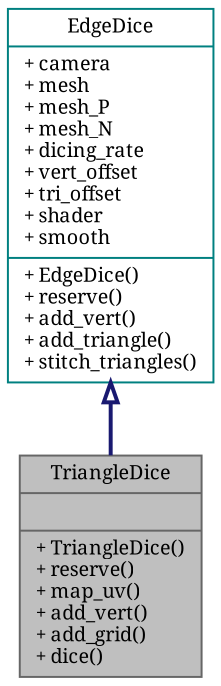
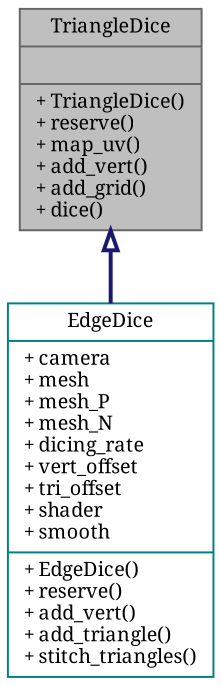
(111, 429) -> (111, 277)
